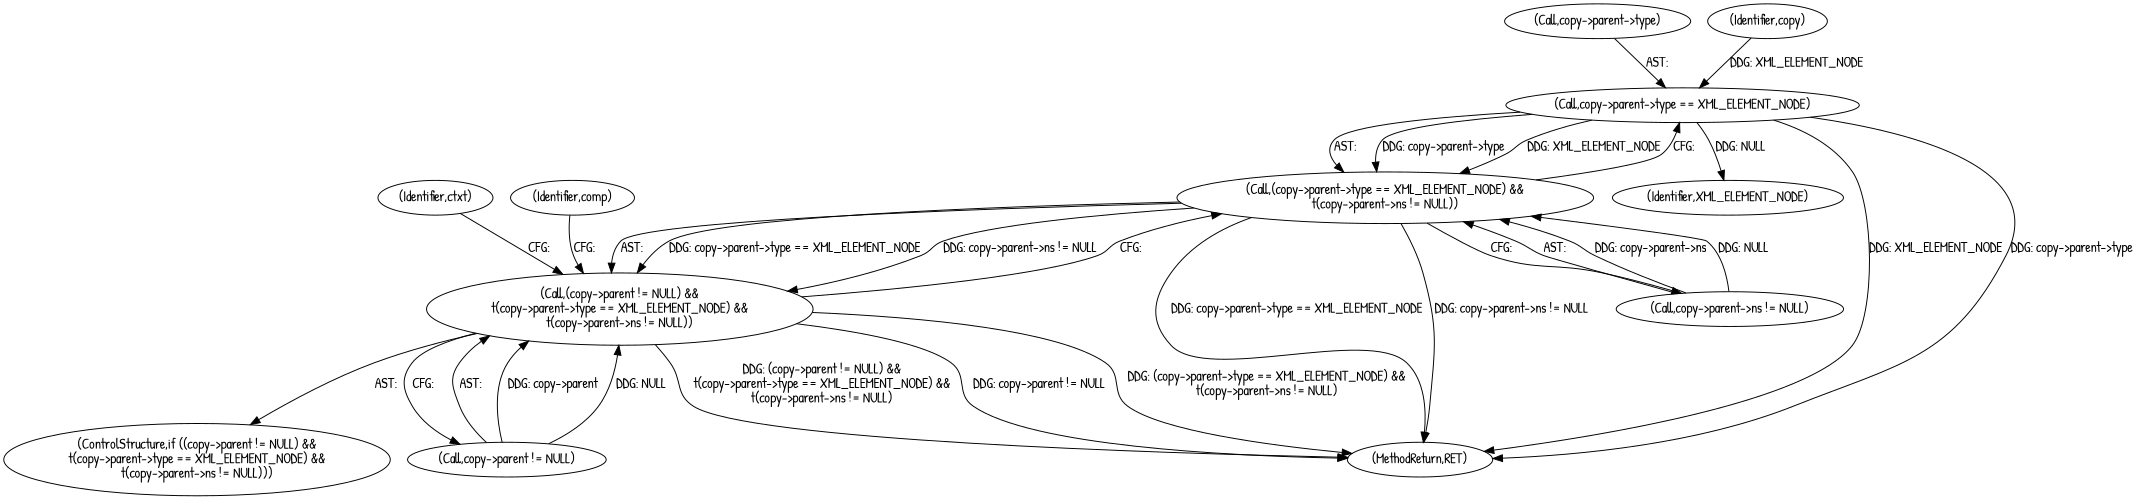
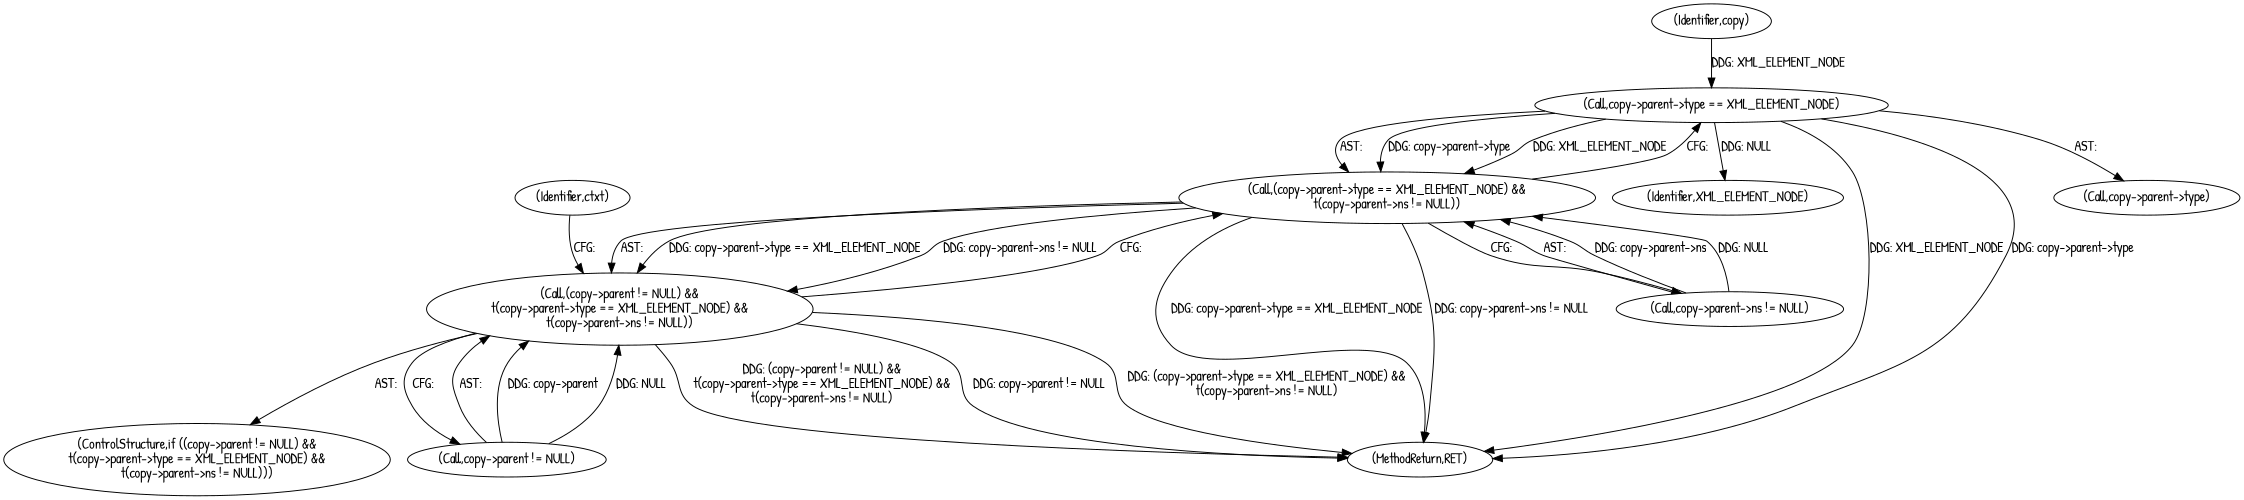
(1636, 60) -> (2001, 130)
(573, 198) -> none
